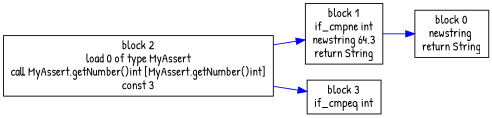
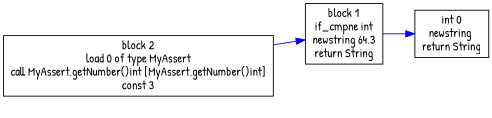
(452, 34) -> (452, 34)
(344, 97) -> none
